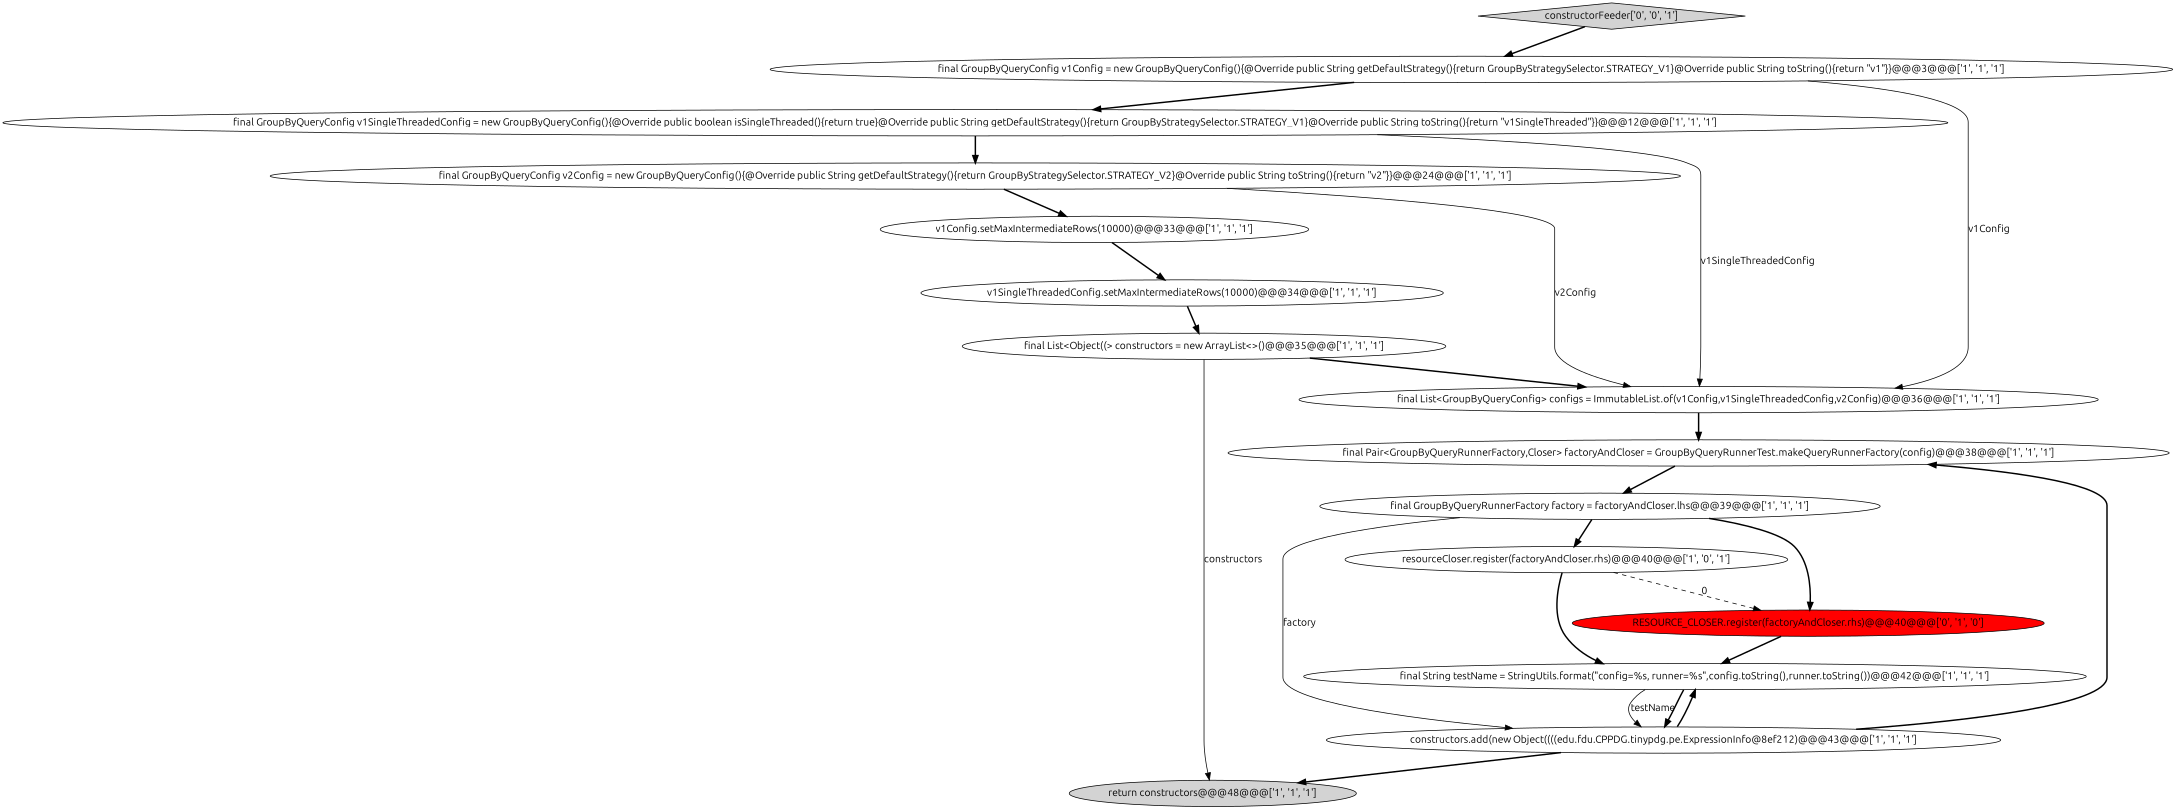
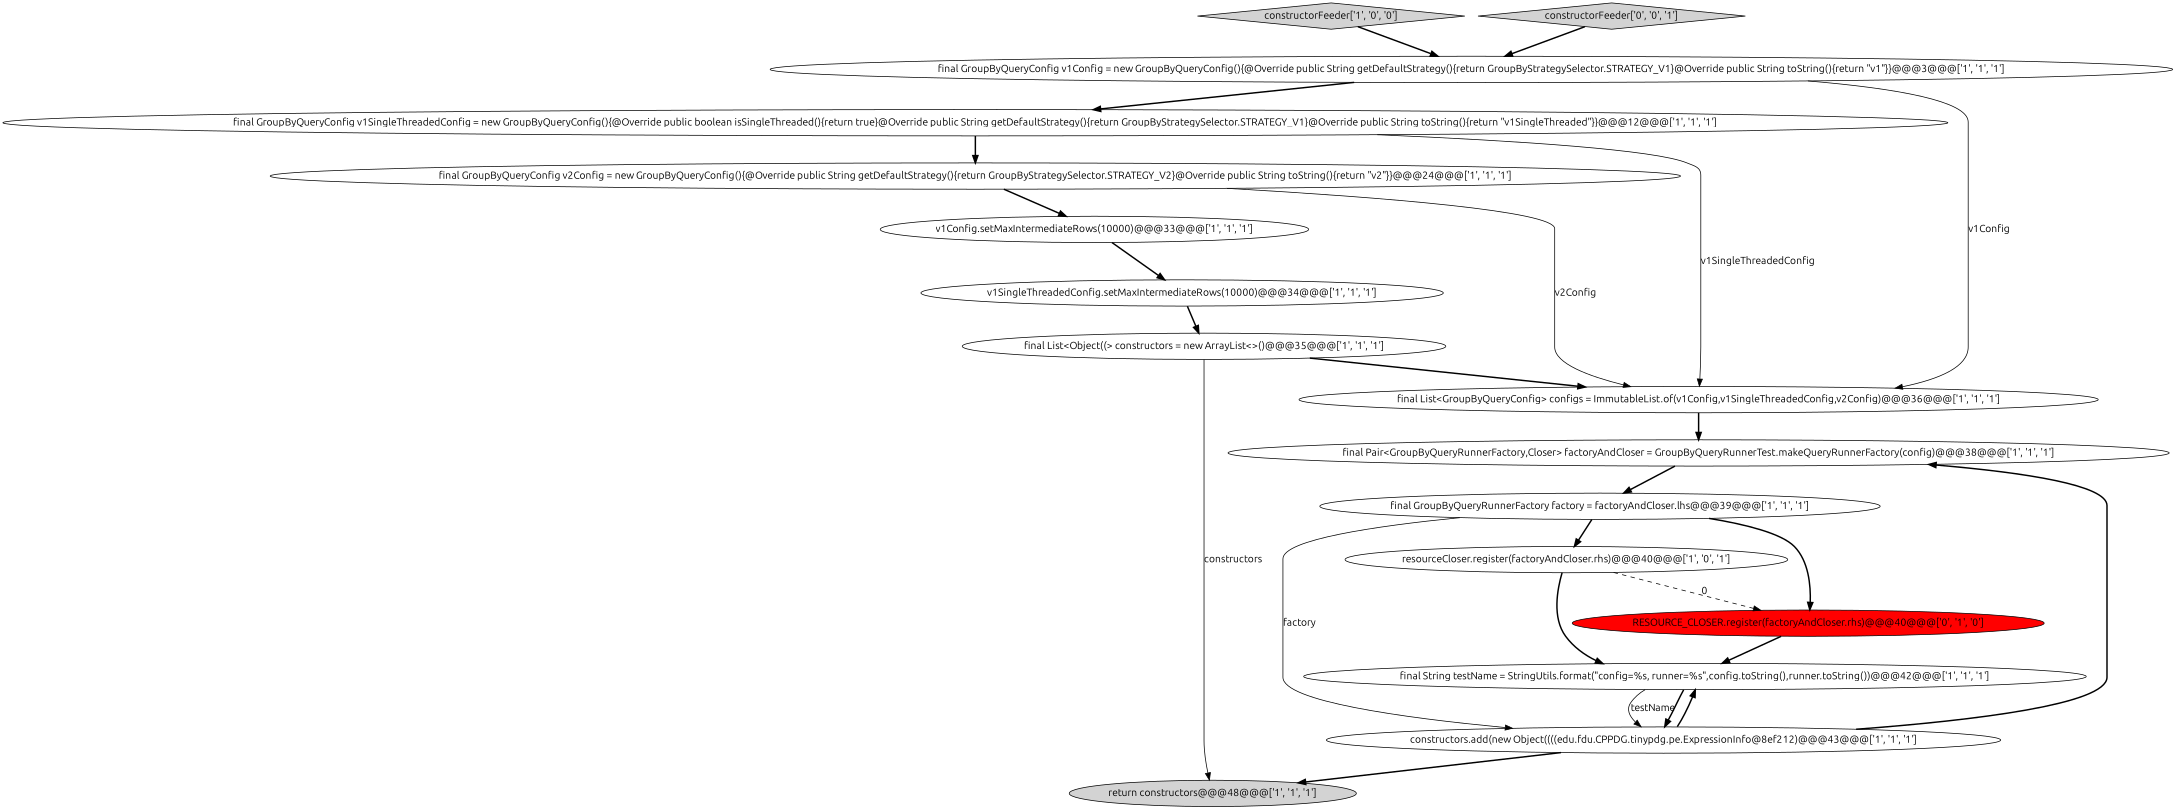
none -> (1331, 16)
